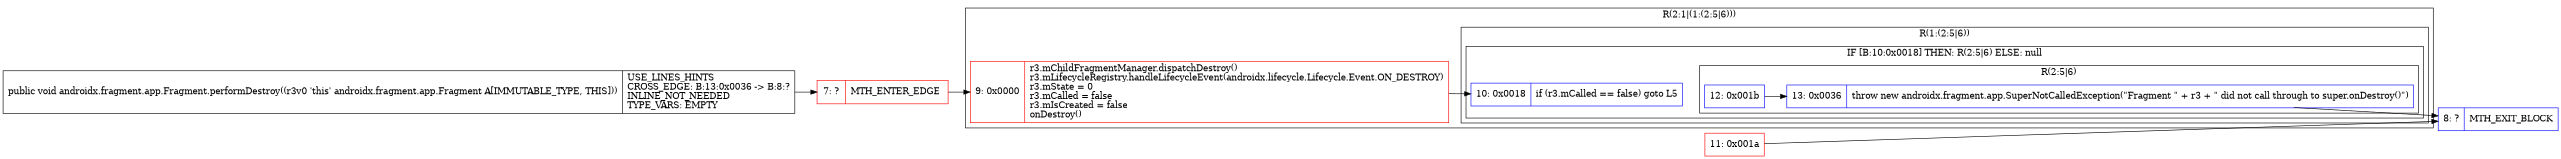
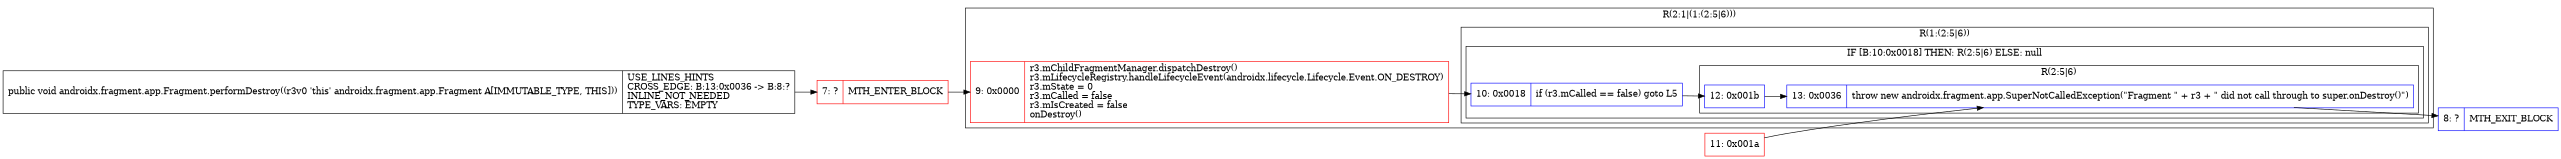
(895, 92) -> (896, 92)
none -> (1690, 96)
(2098, 133) -> (1870, 121)
